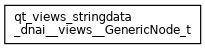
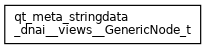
(103, 24) -> (103, 24)
